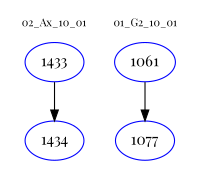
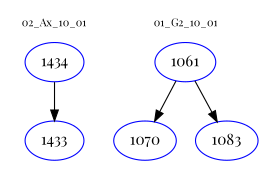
(55, 96) -> (55, 96)
(145, 141) -> (145, 141)
none -> (227, 141)
